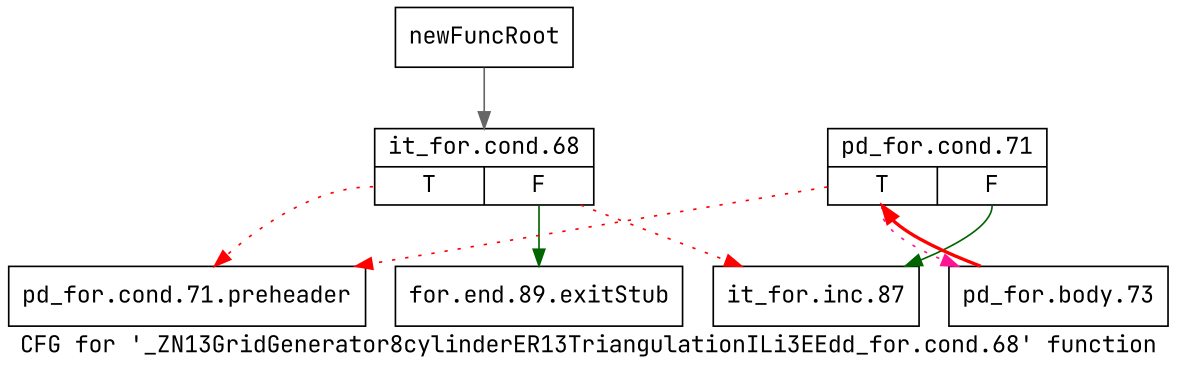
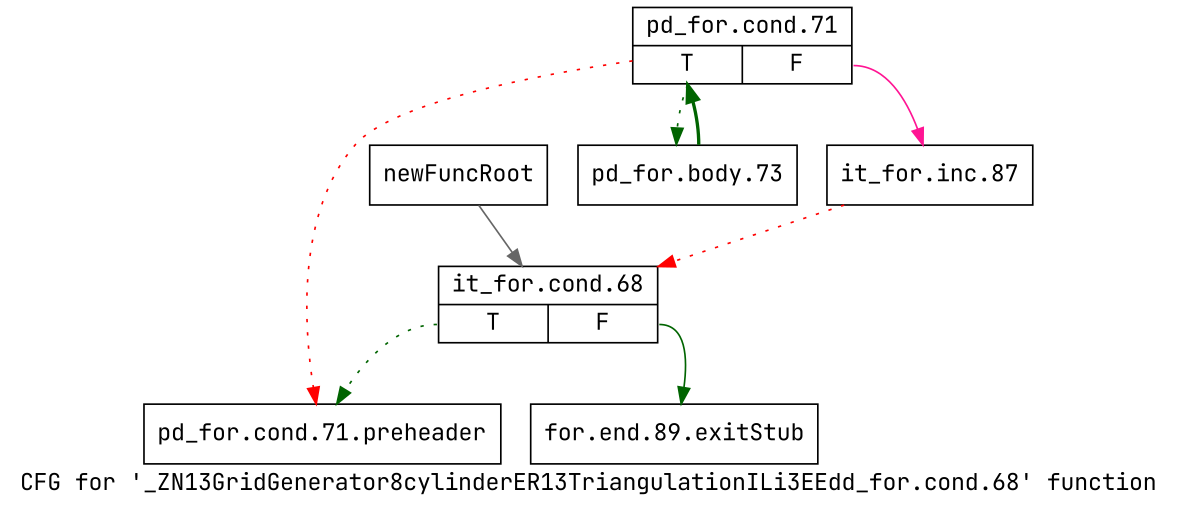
(294, 208) -> (384, 346)
(653, 233) -> (759, 233)
(962, 239) -> (895, 87)
(904, 240) -> (681, 106)
(955, 256) -> (697, 123)
